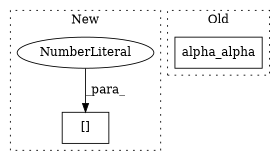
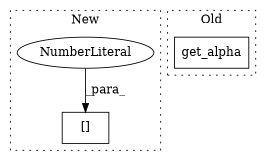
(219, 53) -> (212, 53)
